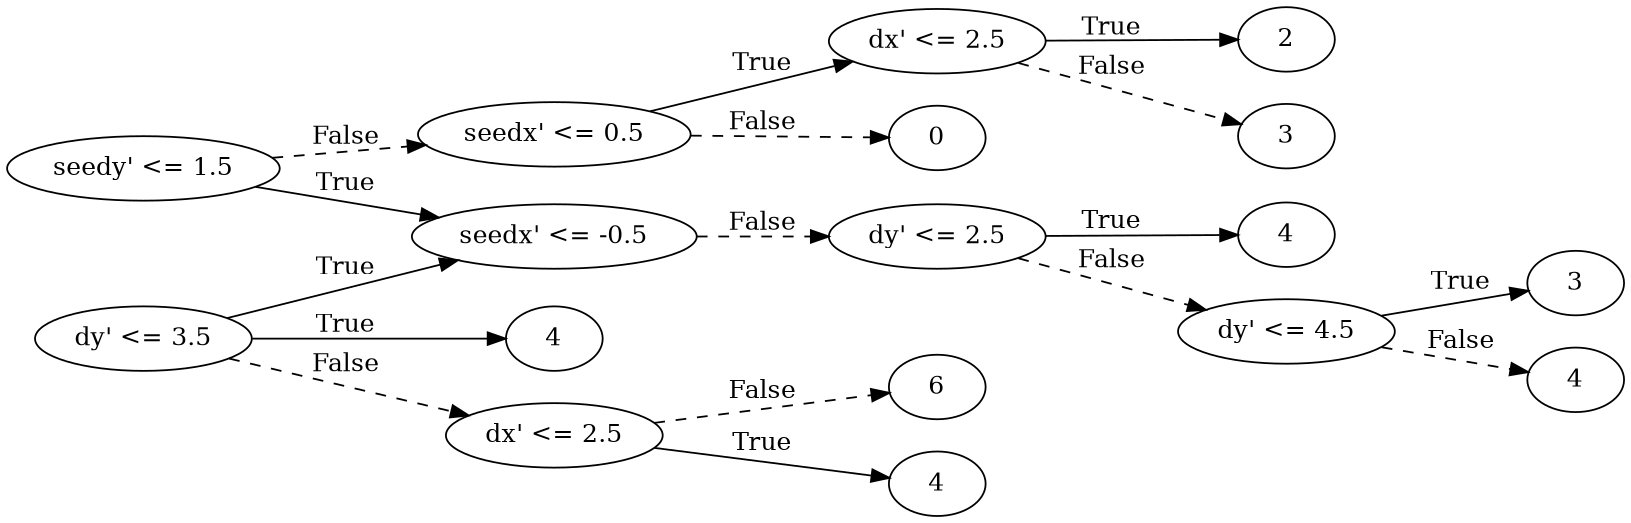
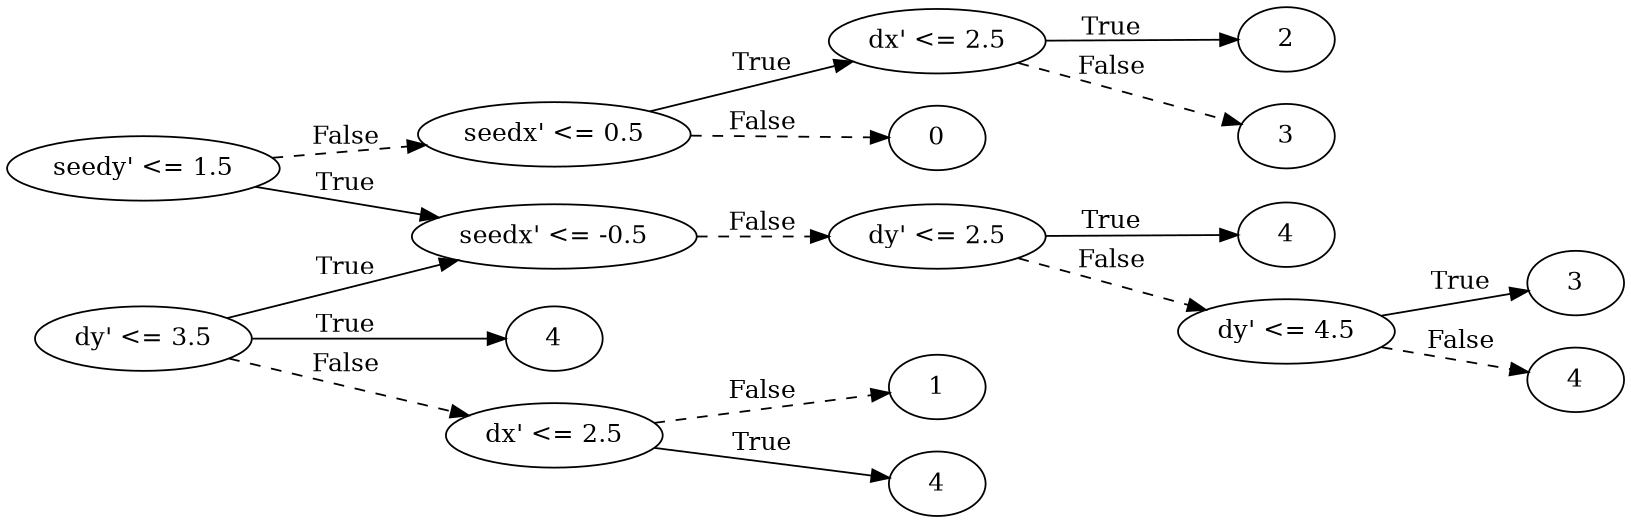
(937, 387) -> (937, 387)
